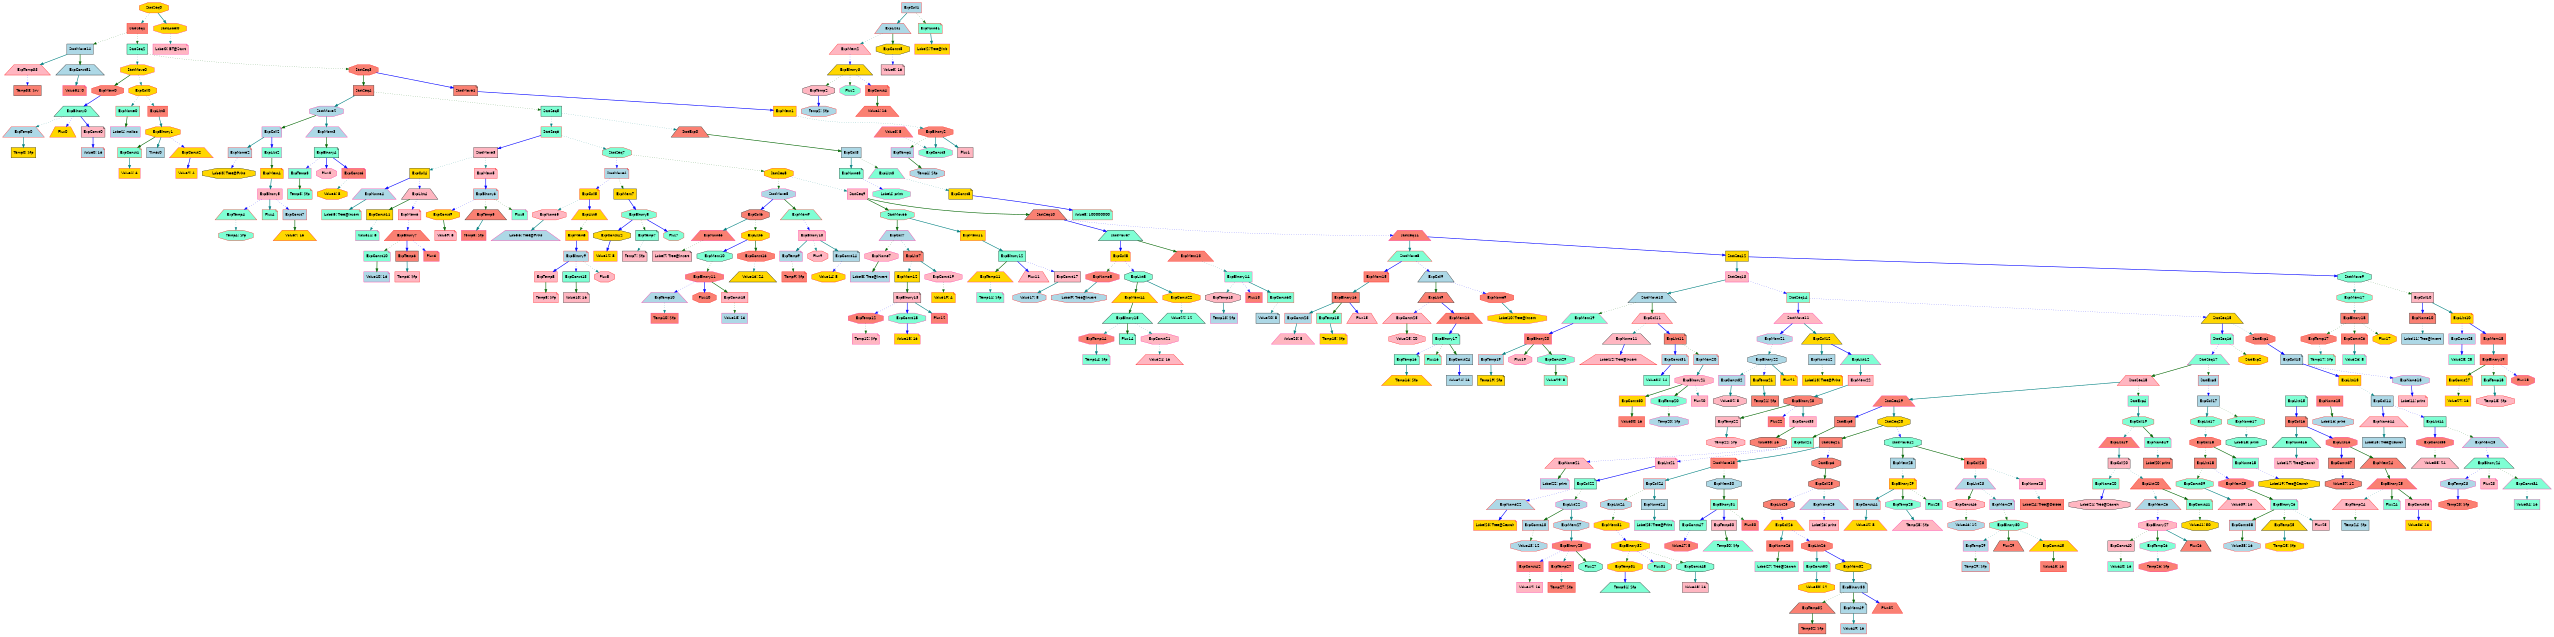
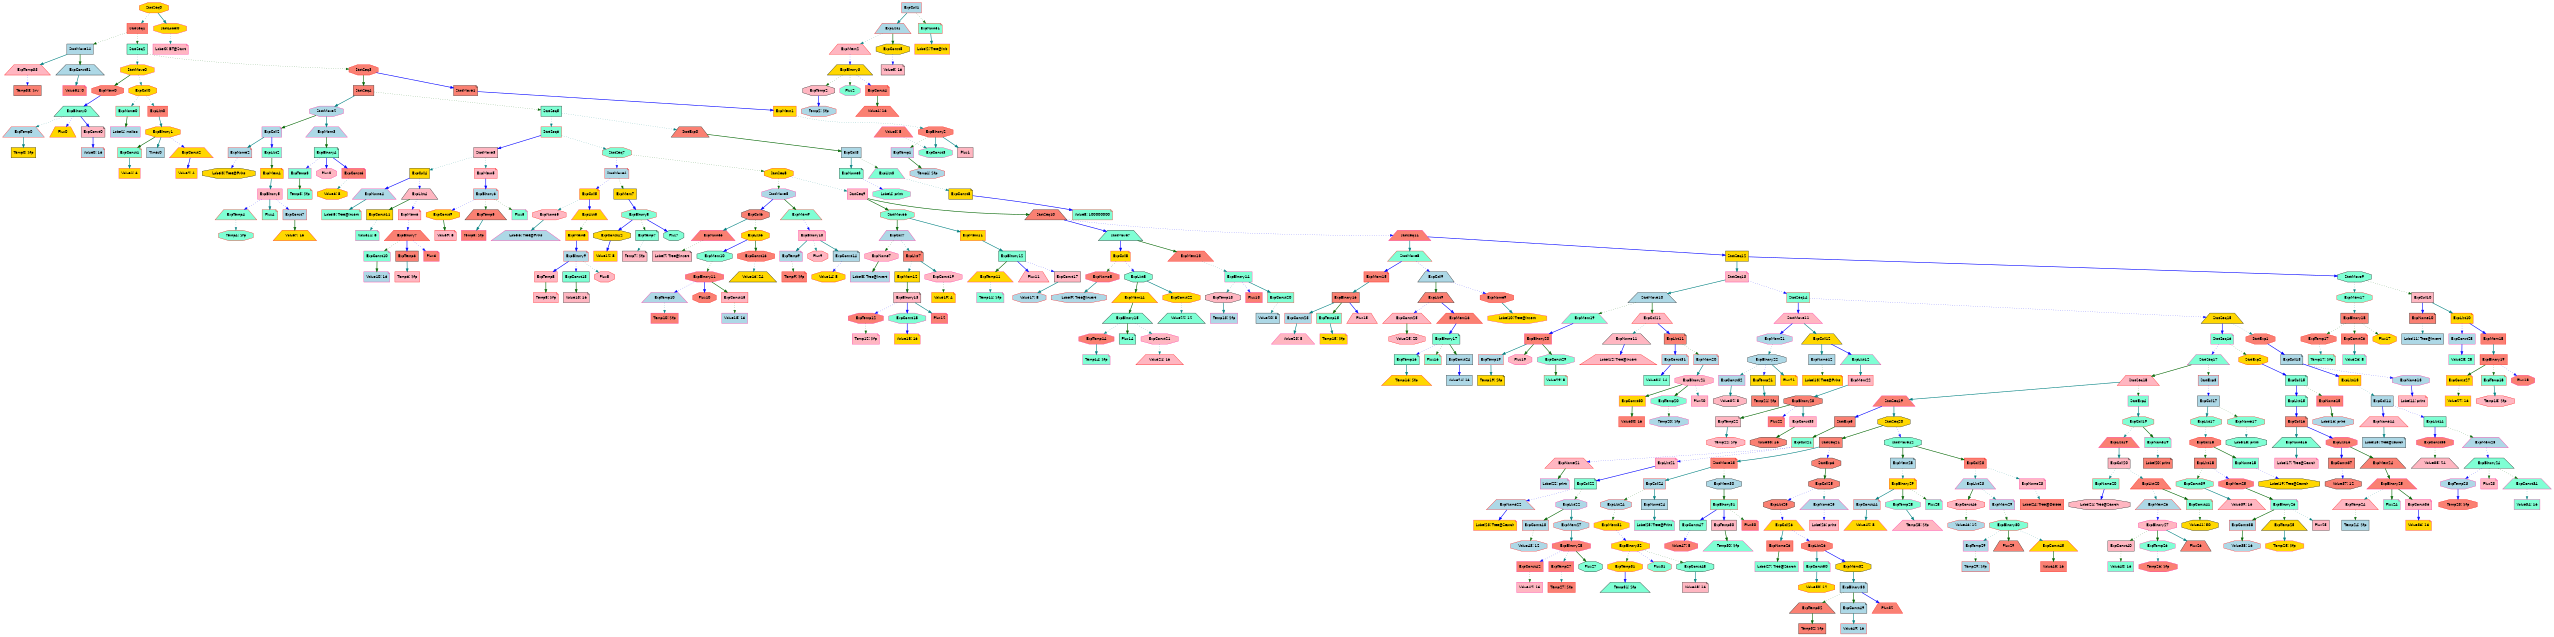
(674, 235) -> (674, 235)
(1281, 298) -> (1281, 298)
none -> (2296, 380)
(1854, 608) -> (1854, 608)
